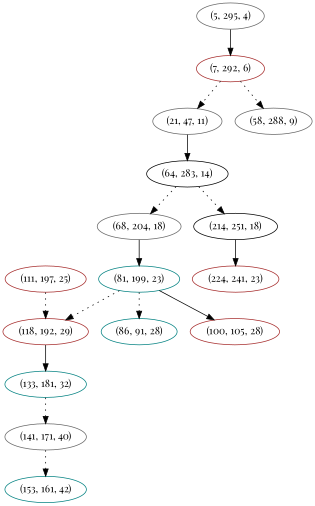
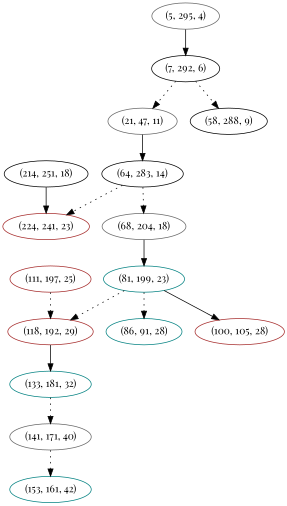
(230, 69) -> (186, 69)
(274, 121) -> (229, 121)
(209, 197) -> (98, 198)
